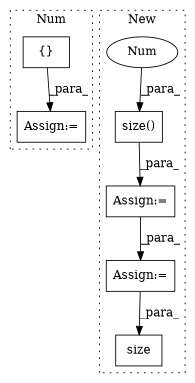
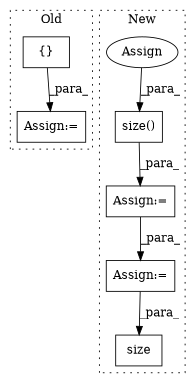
(51, 20) -> (51, 20)
(142, 52) -> (142, 52)
